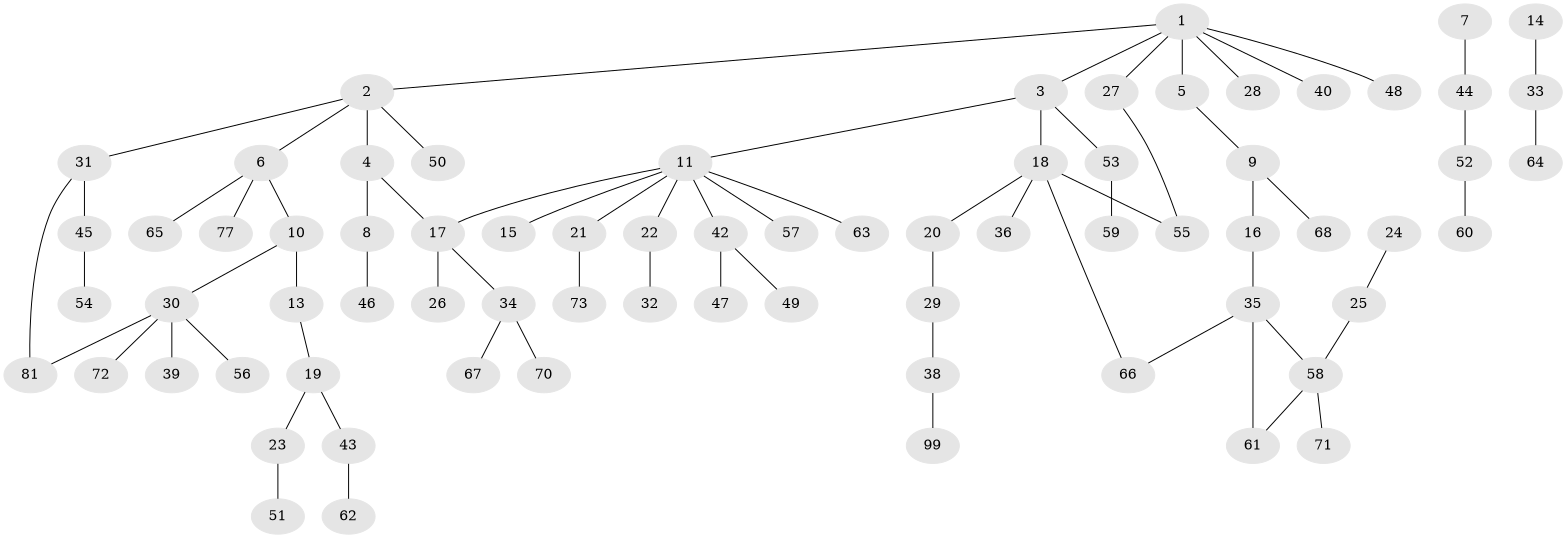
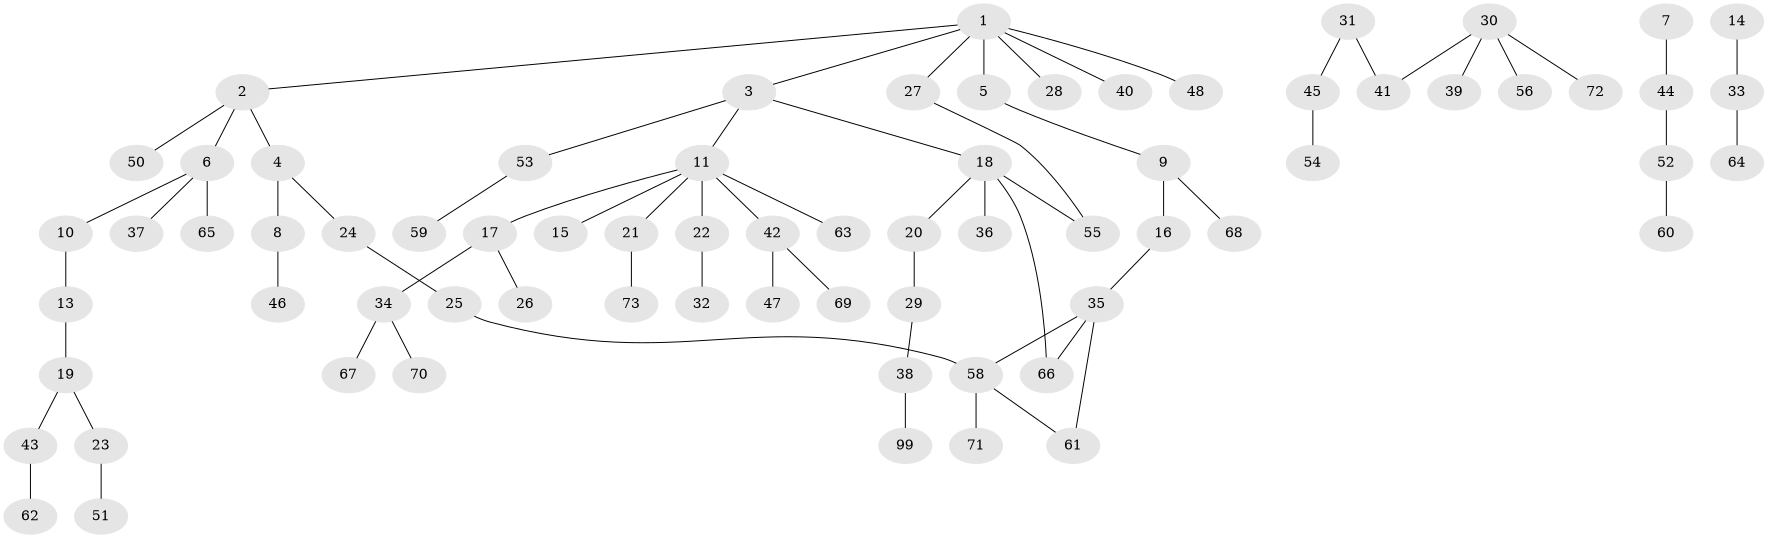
(226, 128) -> none
(402, 198) -> (313, 198)
(226, 234) -> (136, 234)
(791, 234) -> none
(234, 269) -> none
(791, 304) -> (843, 304)
(30, 375) -> (1384, 92)
